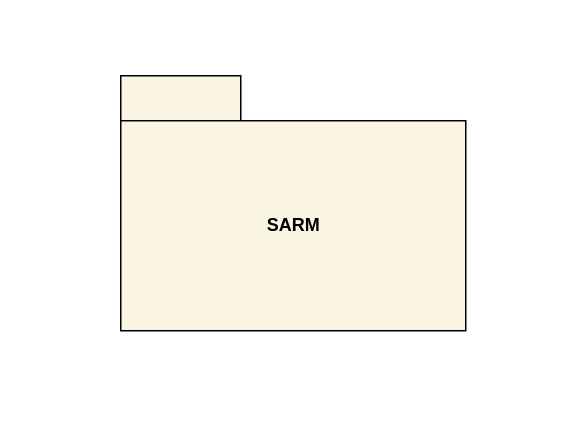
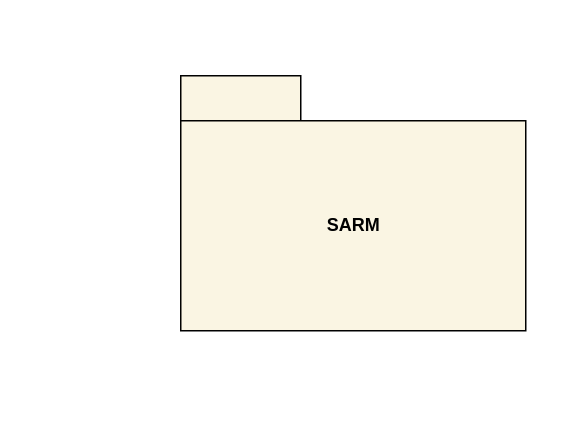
(293, 203) -> (353, 203)
